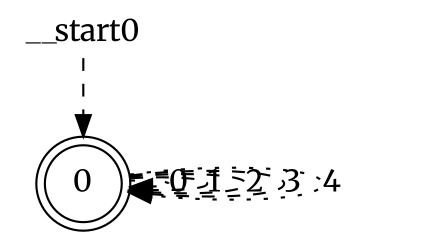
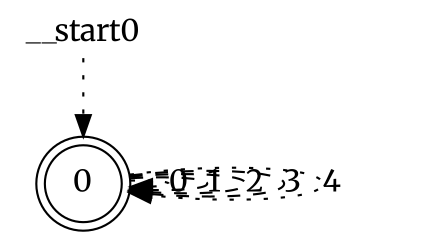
(83, 87) -> (83, 87)
